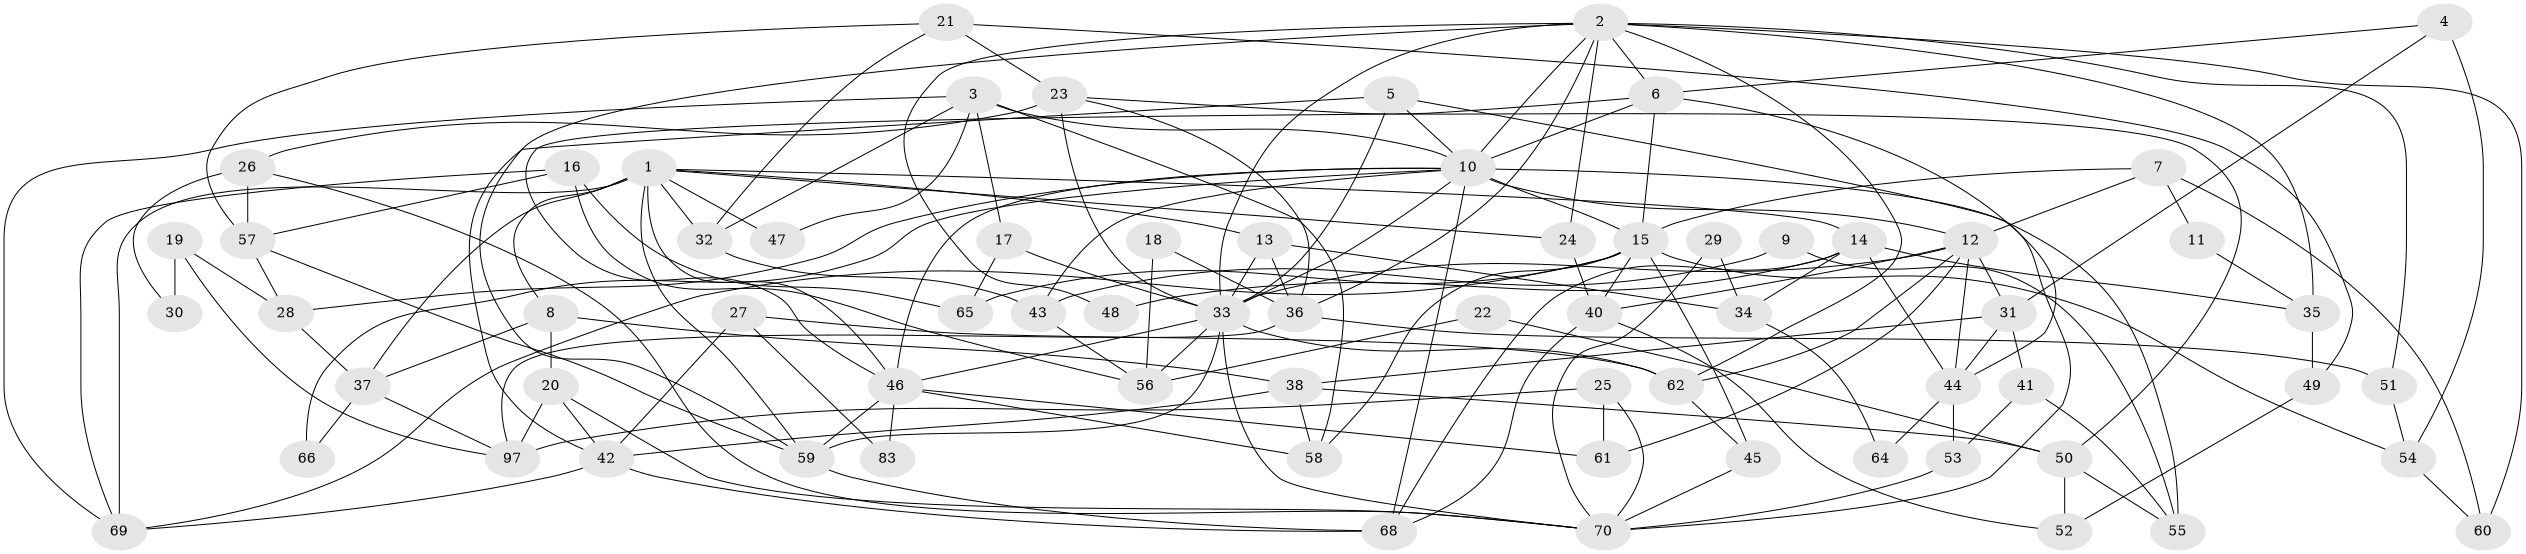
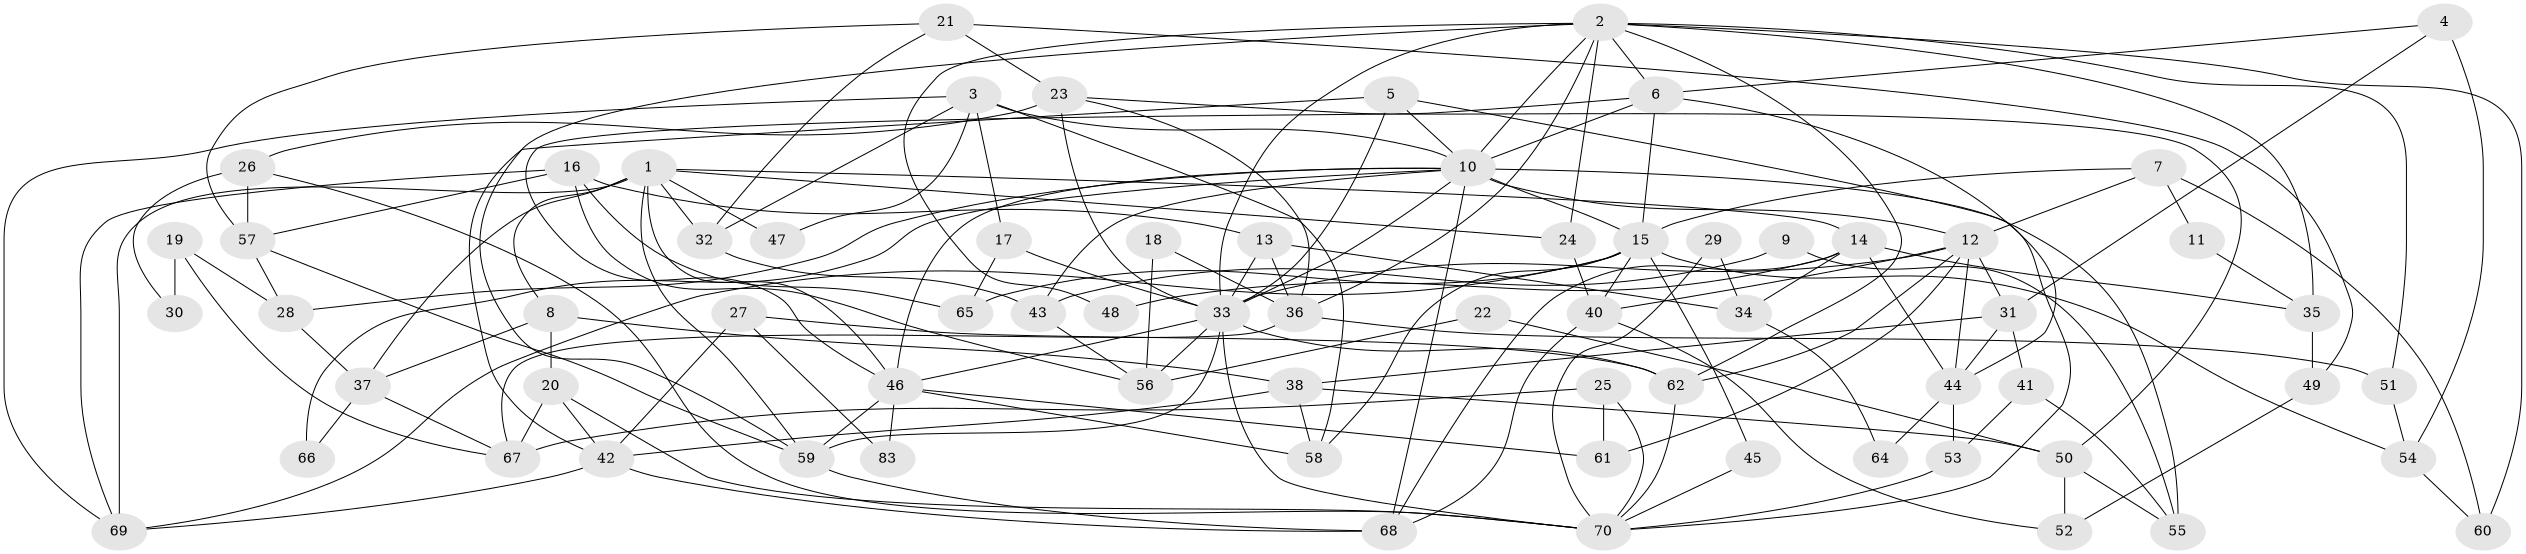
(959, 193) -> (900, 213)
(1719, 427) -> (1660, 467)
(513, 459) -> (513, 459)
